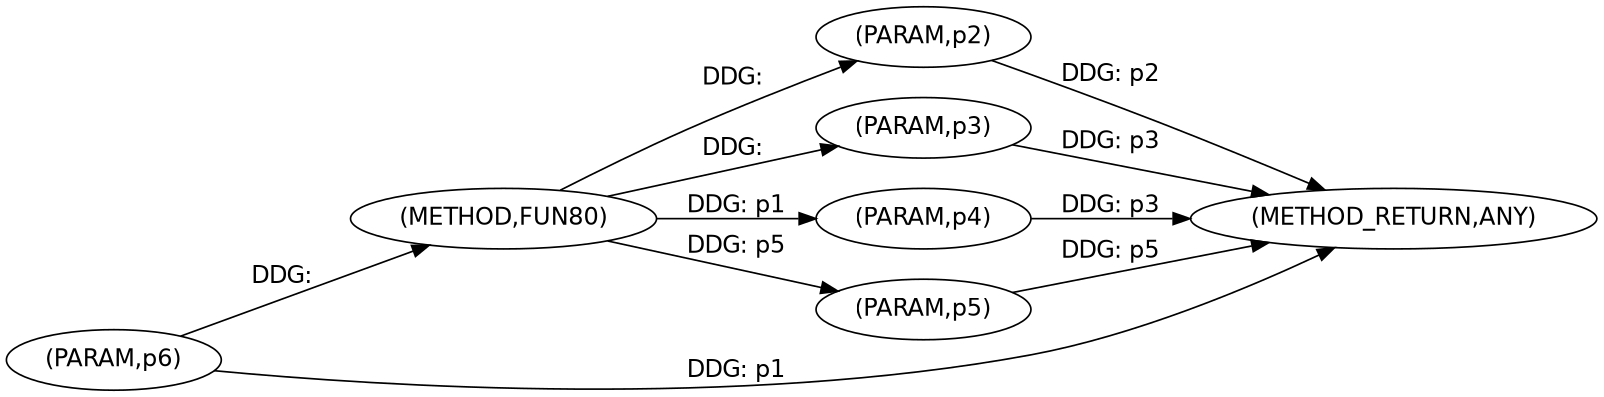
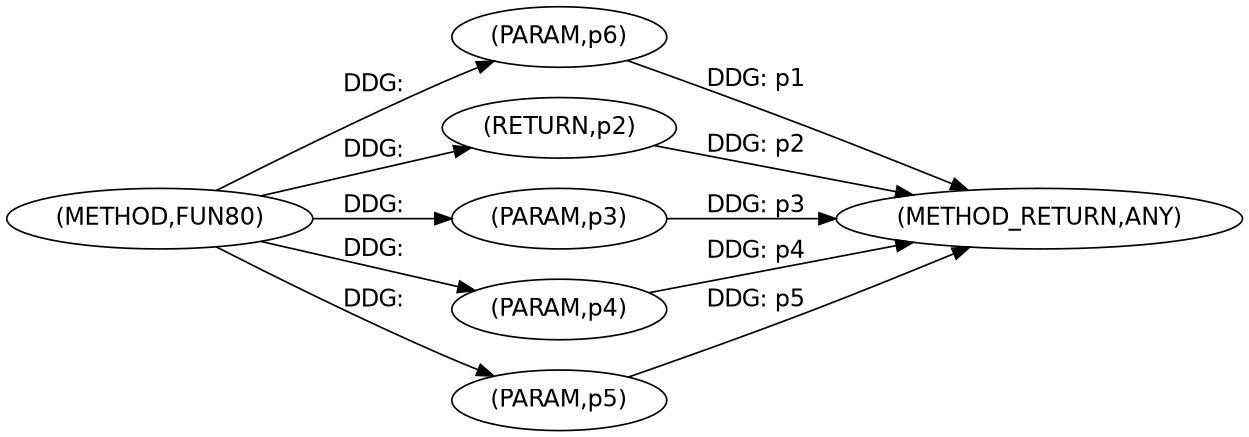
(924, 37) -> (559, 128)
(736, 206) -> (378, 250)
(1111, 206) -> (756, 251)
(736, 246) -> (378, 300)
(297, 294) -> (346, 127)
